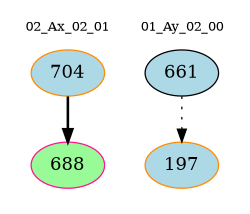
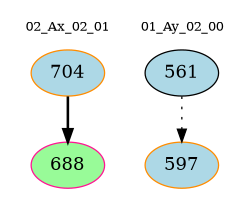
(182, 73) -> (182, 73)
(182, 165) -> (182, 165)
